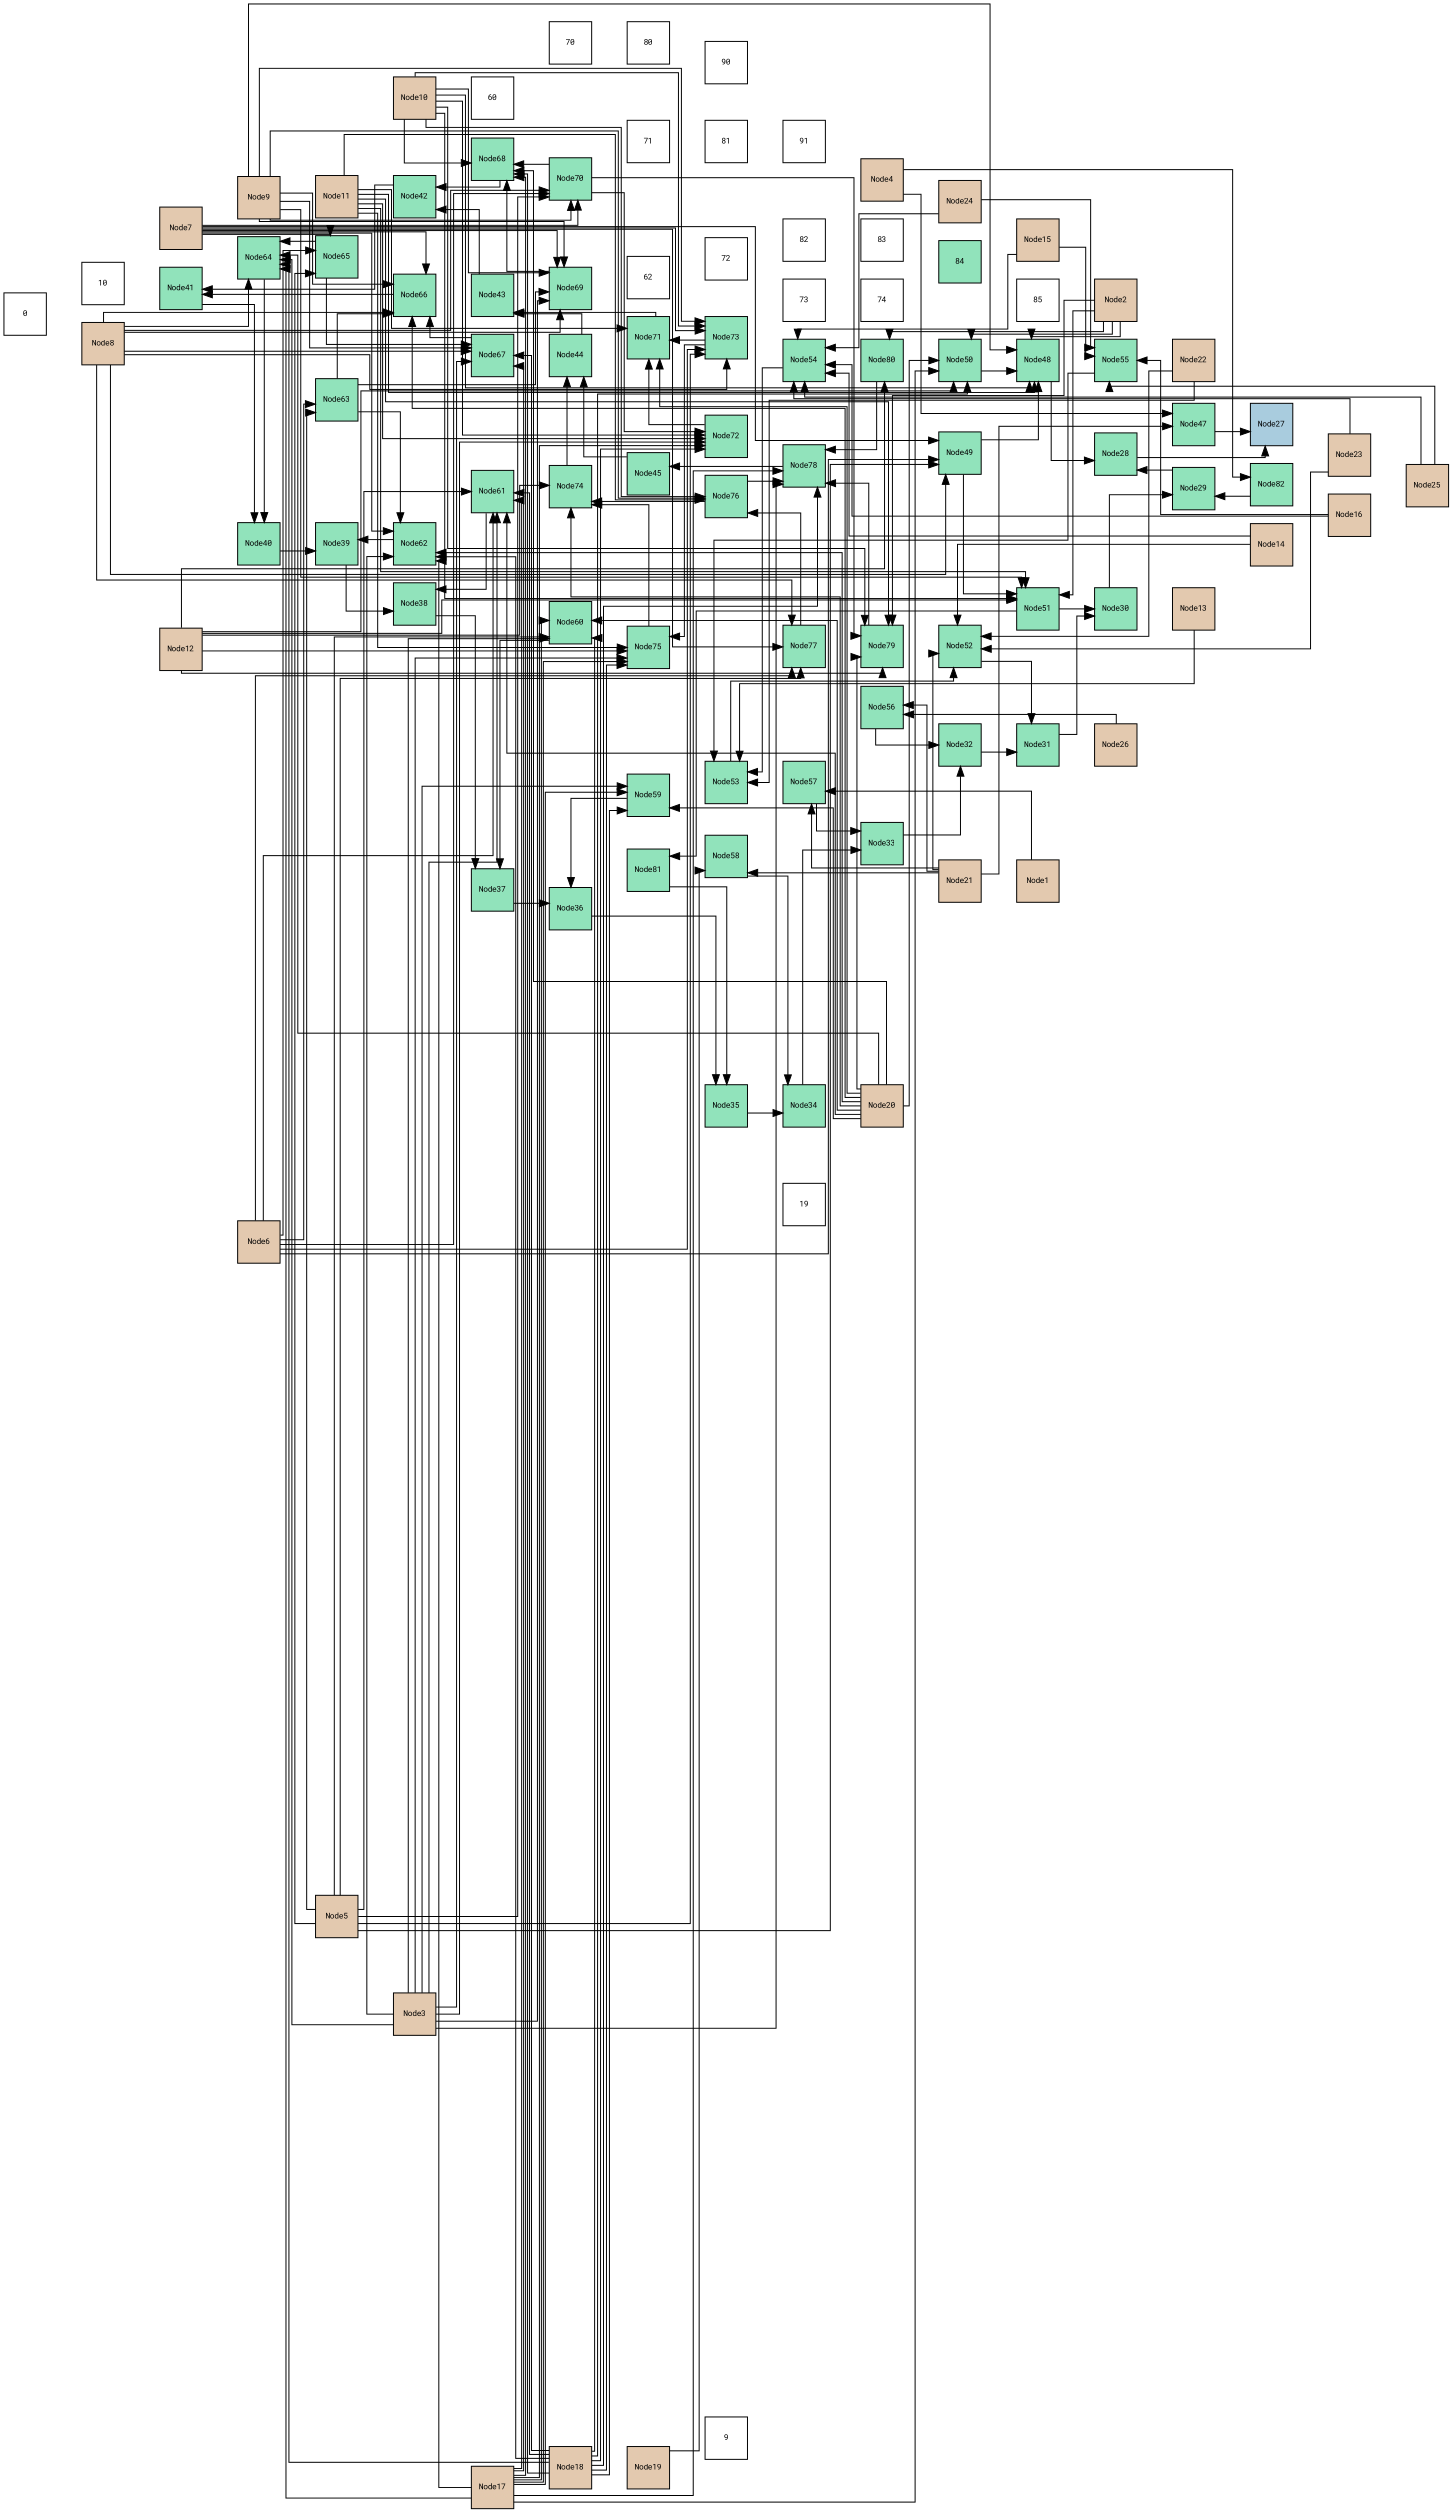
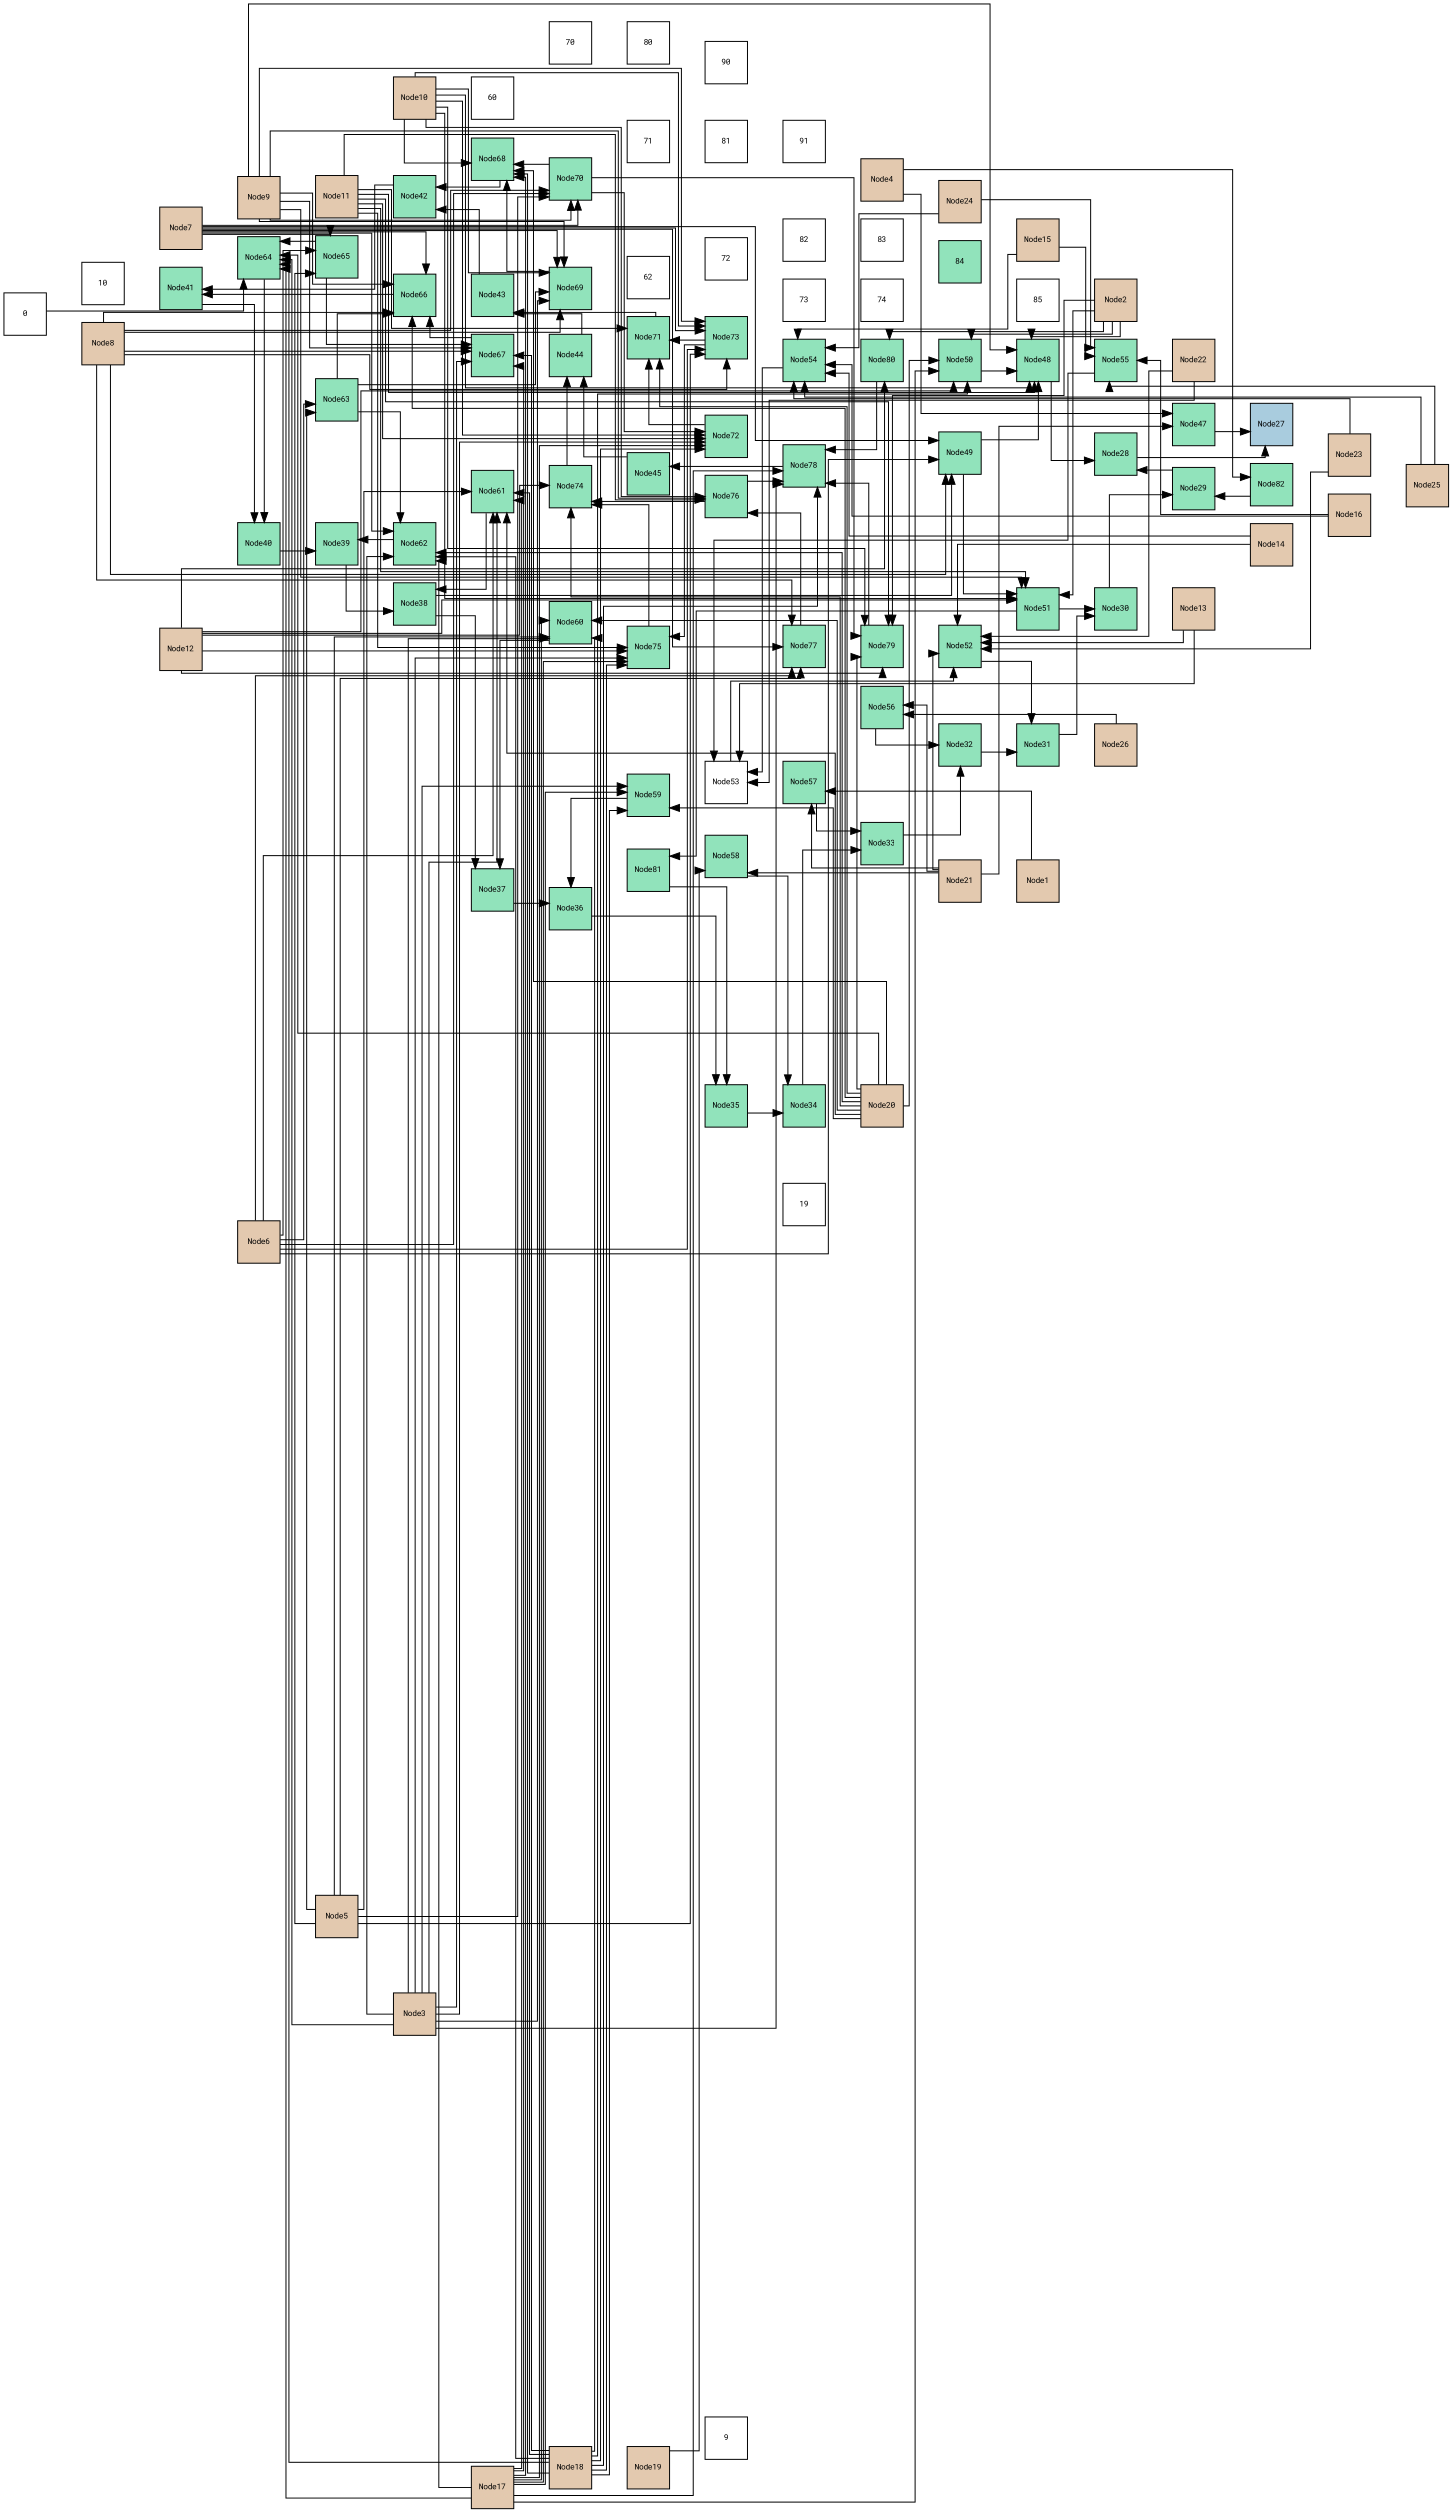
(205, 326) -> (156, 311)
none -> (1093, 643)
(726, 782) -> (726, 782)
(830, 1385) -> (749, 595)
